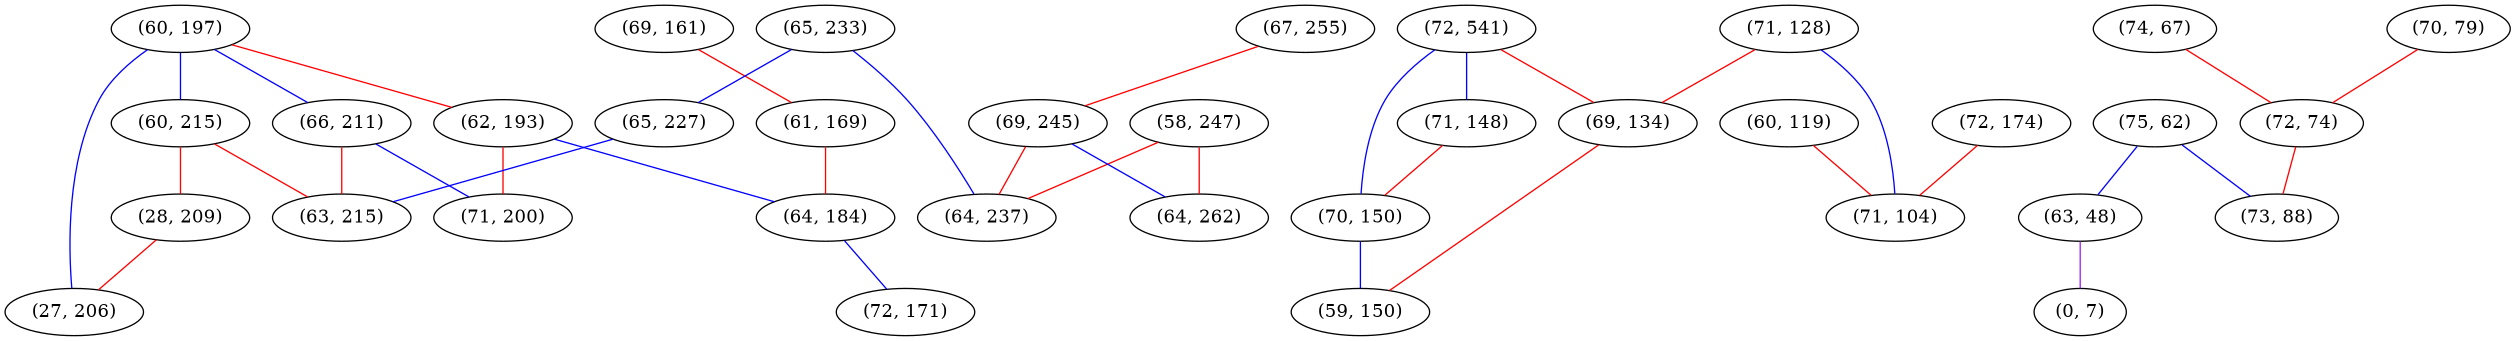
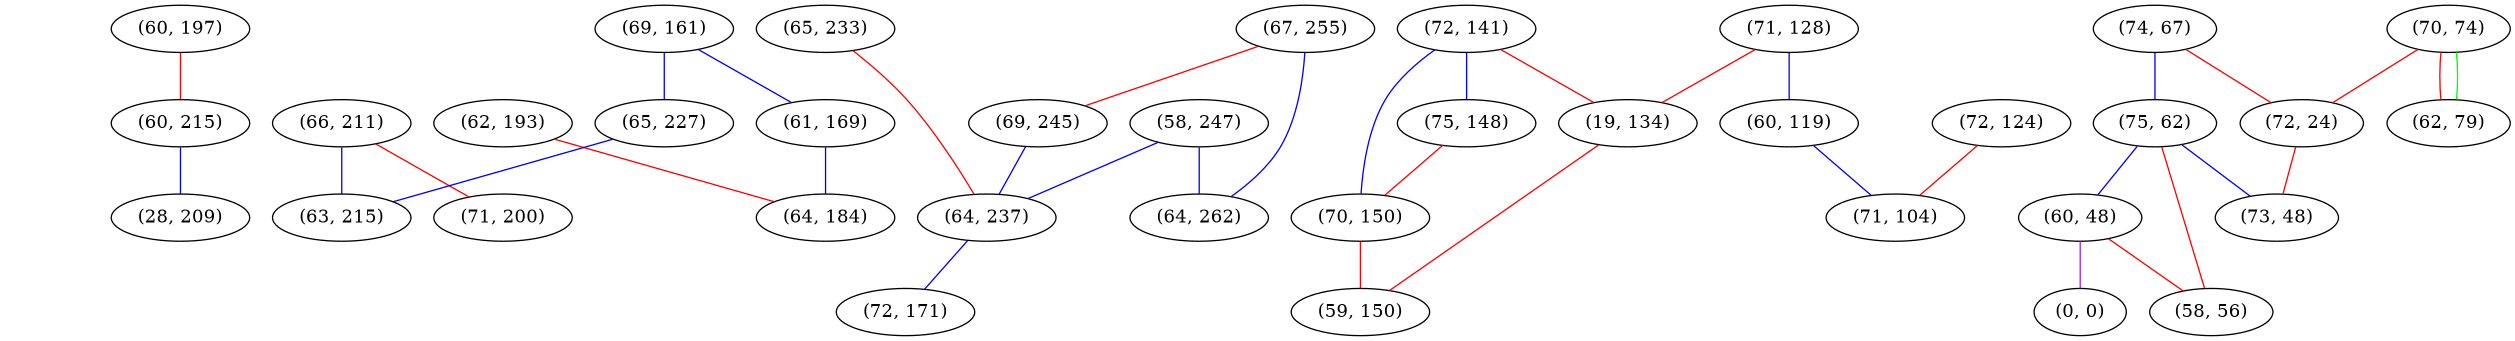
(1467, 29) -> (1467, 29)
(2449, 29) -> (2449, 29)
(736, 71) -> (745, 76)
(754, 71) -> (664, 76)
(180, 76) -> (180, 76)
(261, 76) -> none
(342, 76) -> none
none -> (2155, 76)
(1877, 112) -> (1789, 76)
(921, 116) -> (921, 116)
(1467, 123) -> (1467, 123)
(1628, 123) -> (1628, 123)
(2002, 123) -> (2002, 123)
(2302, 123) -> (2302, 123)
none -> (2449, 123)
(261, 170) -> none
(422, 170) -> (422, 170)
(664, 170) -> (664, 170)
(1093, 170) -> (1093, 170)
(1119, 170) -> (1287, 135)
(1842, 170) -> (1842, 170)
(180, 171) -> (180, 171)
(342, 171) -> (342, 171)
(826, 171) -> (826, 171)
(1012, 171) -> (1012, 171)
(1199, 171) -> (1199, 171)
(503, 179) -> none
(2080, 218) -> (2080, 218)
(2277, 218) -> (2277, 218)
(866, 265) -> (946, 265)
(1360, 265) -> (1360, 265)
(74, 312) -> none
(2080, 312) -> (2080, 312)
none -> (2211, 312)
